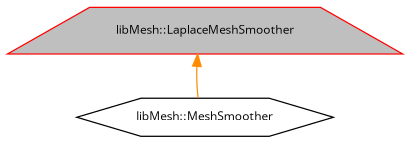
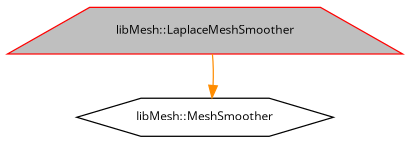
(197, 82) -> (213, 70)
